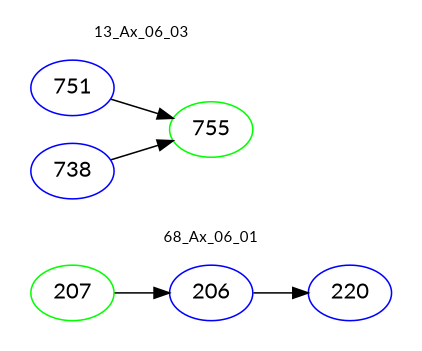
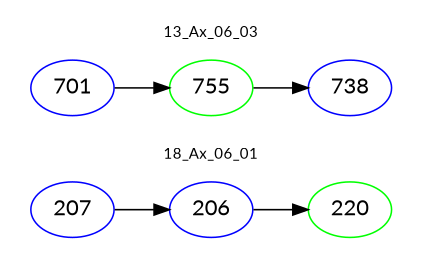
(72, 88) -> (72, 88)
(135, 153) -> (273, 88)
(211, 238) -> (211, 155)
(72, 293) -> (72, 210)
(350, 293) -> (350, 210)
